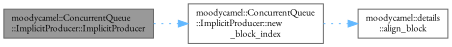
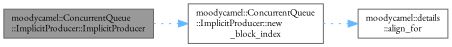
(403, 24) -> (403, 24)
